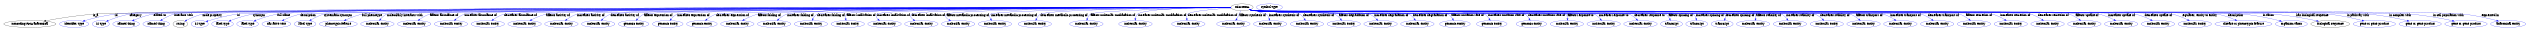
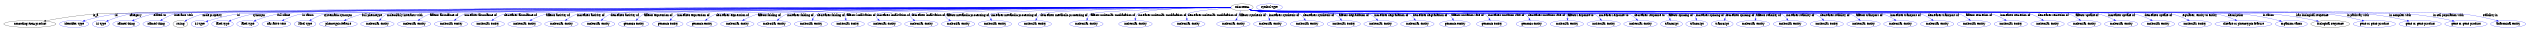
(308, 16) -> (308, 16)
(2490, 16) -> (2490, 16)
(30, 24) -> (30, 24)
